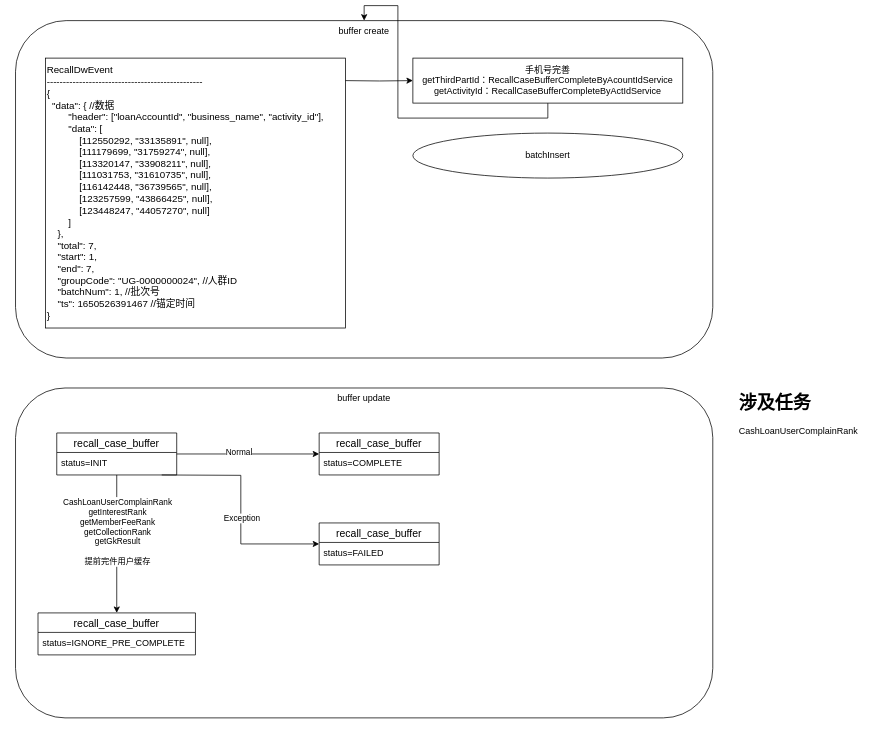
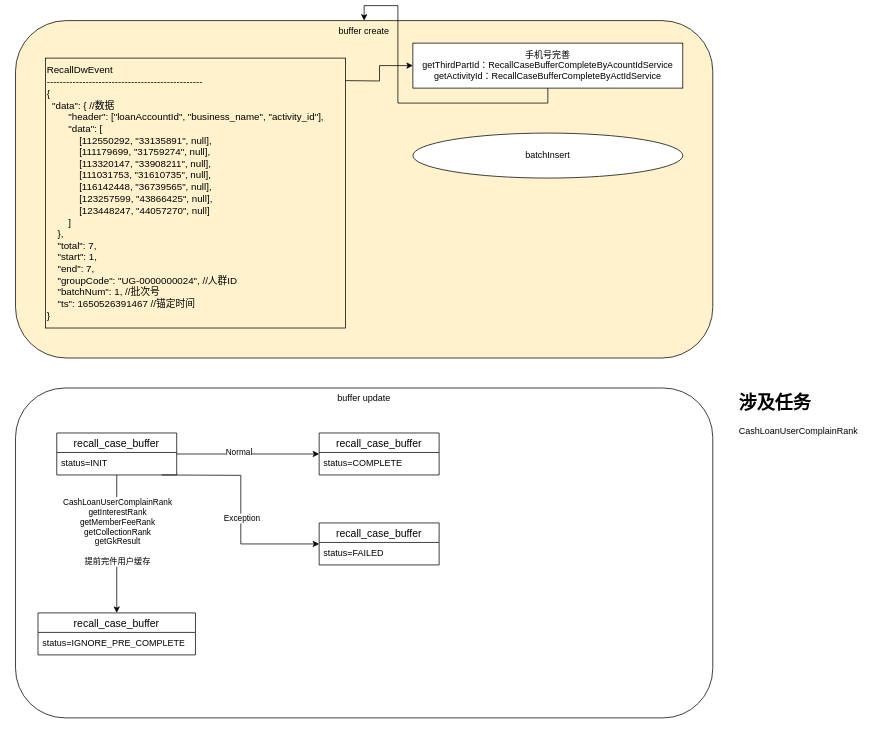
(548, 81) -> (548, 66)
(364, 189) -> (364, 189)
